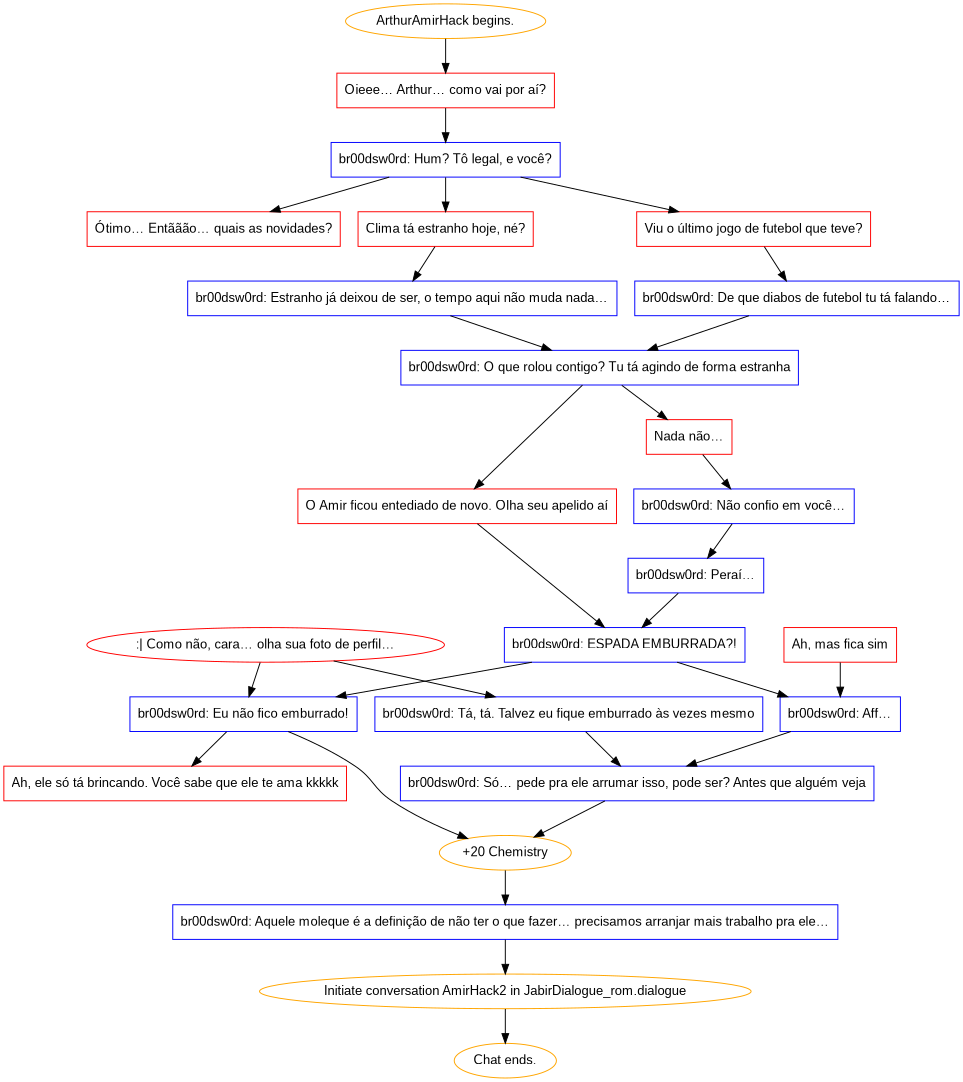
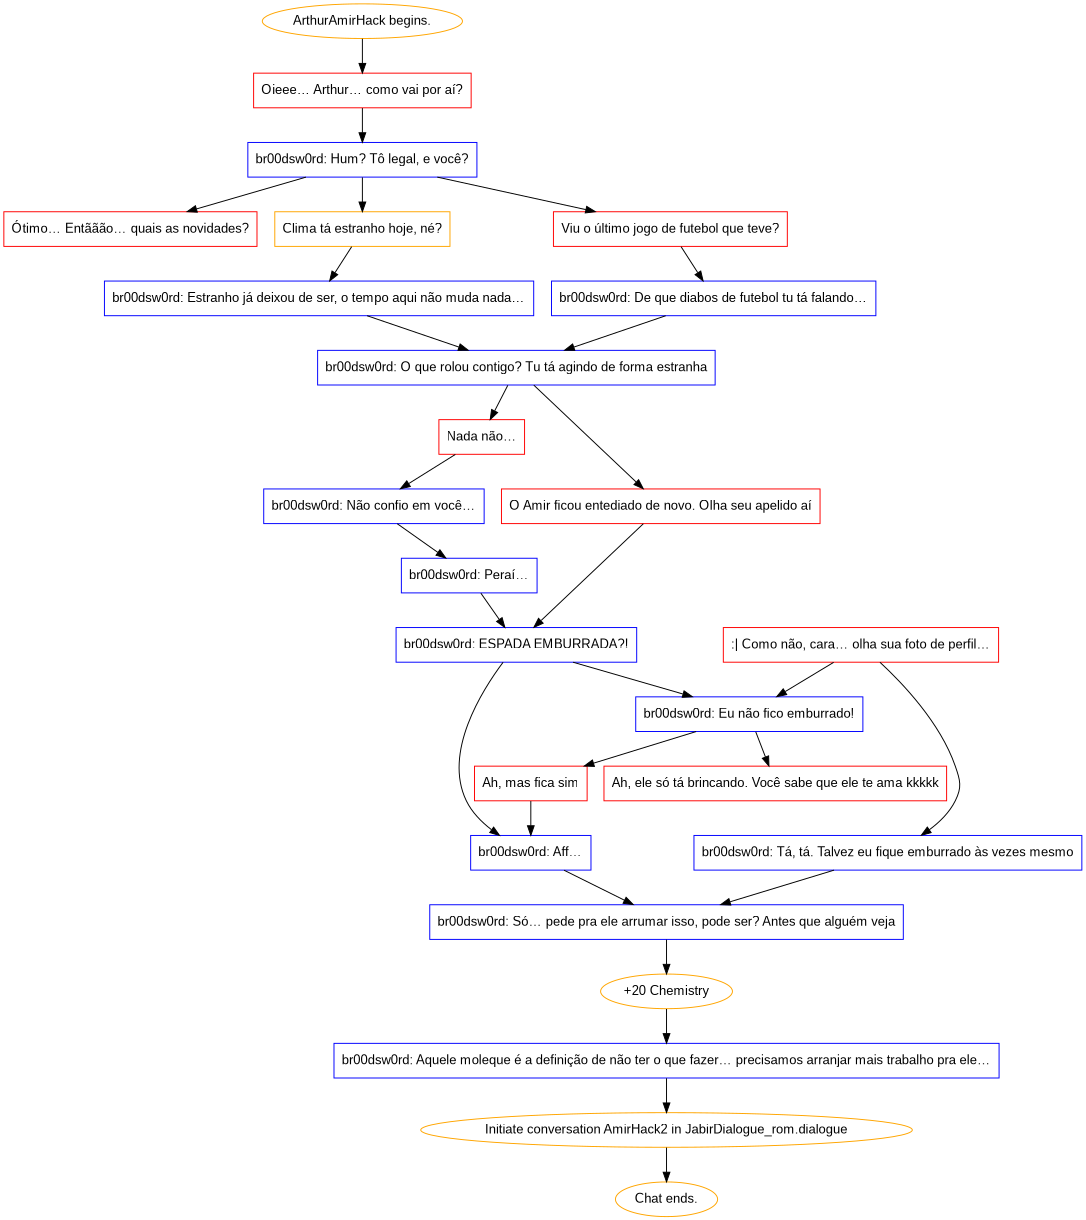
(446, 229) -> (362, 229)
(266, 645) -> (861, 645)
(373, 783) -> (645, 747)
